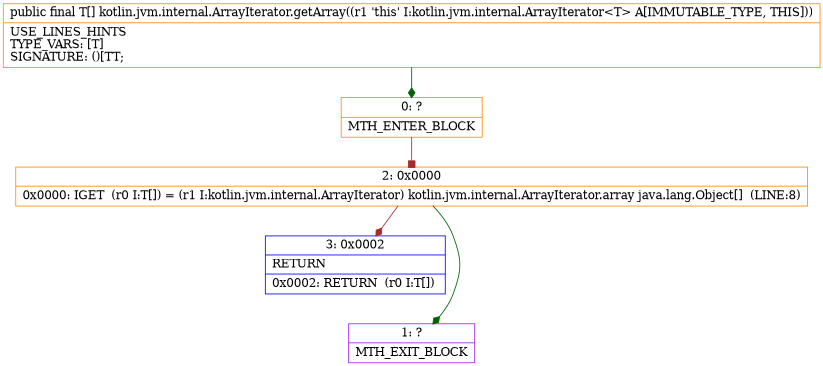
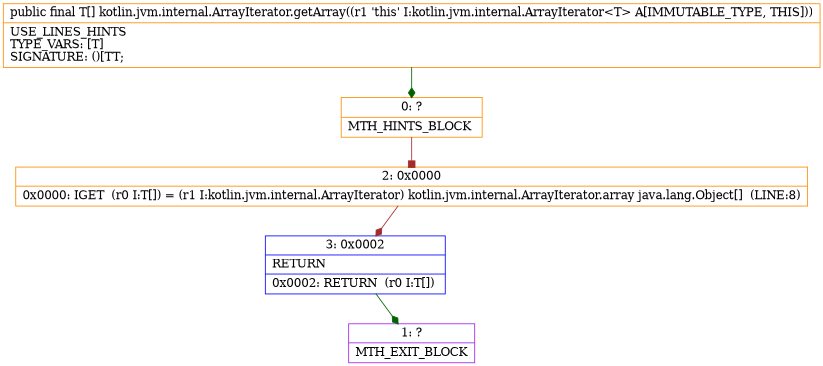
(412, 127) -> (410, 127)
(460, 260) -> (384, 305)
